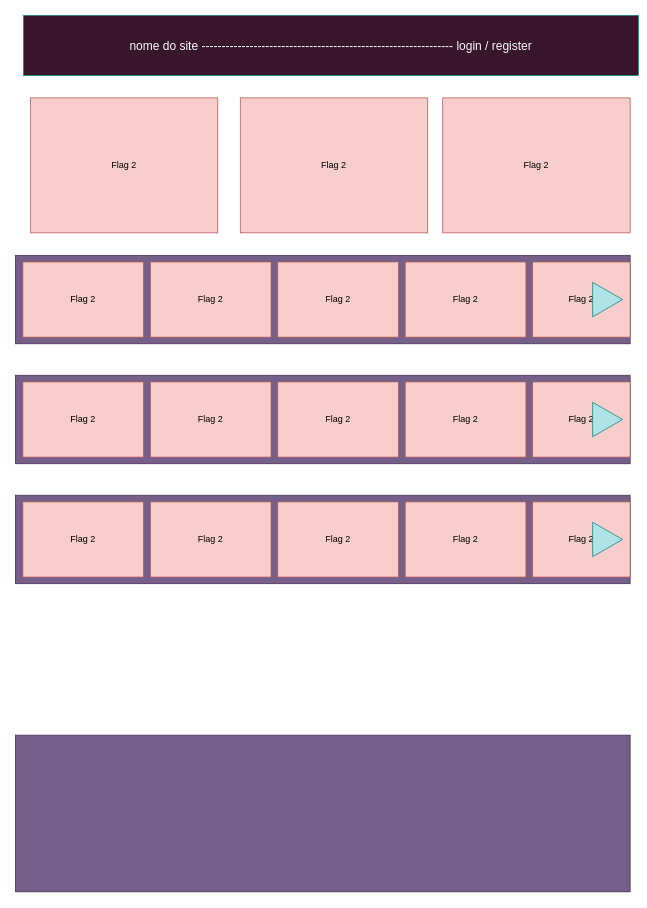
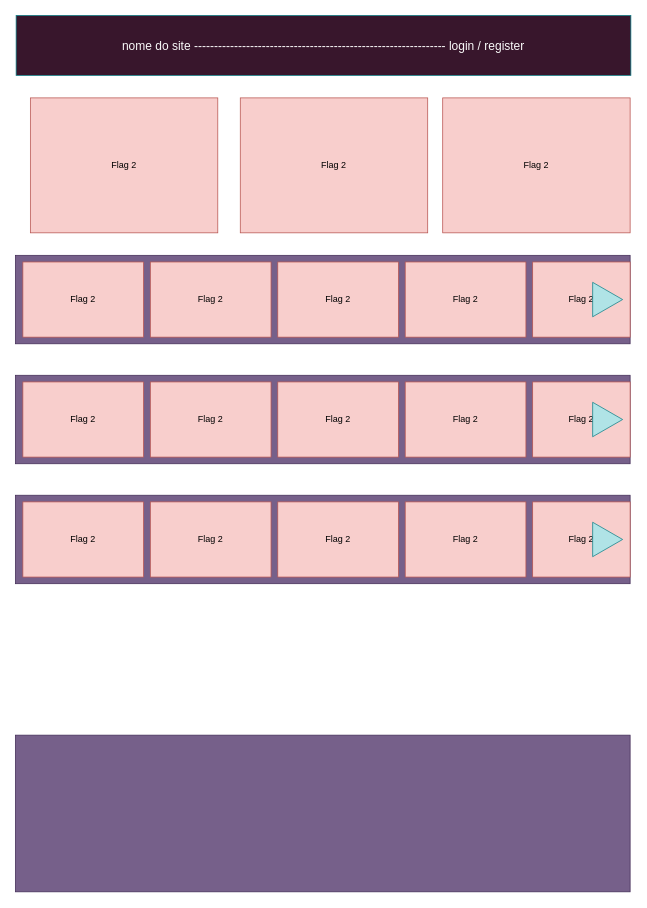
(331, 45) -> (324, 45)
